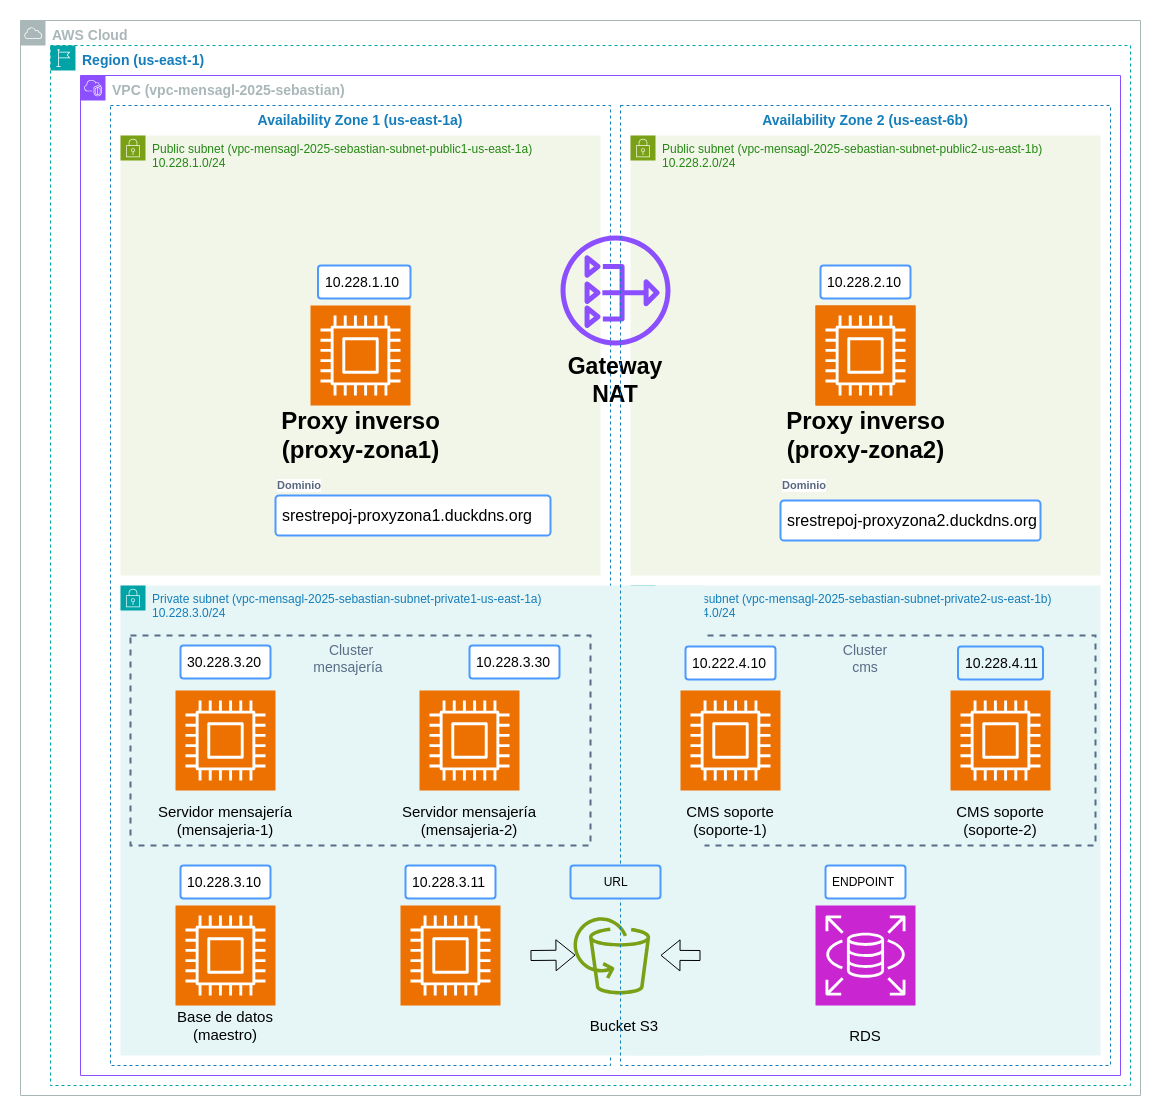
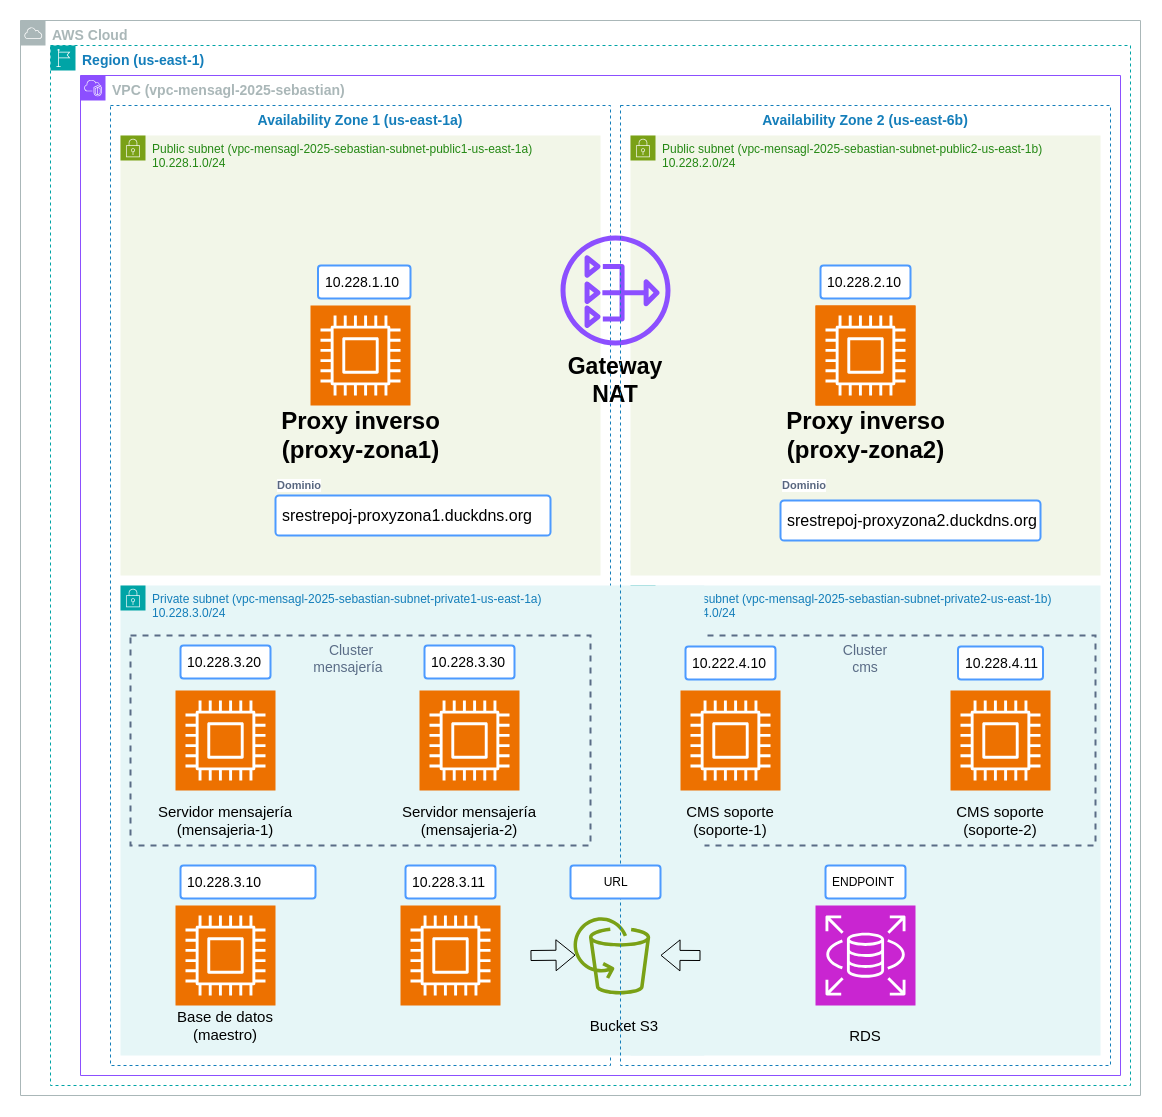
(515, 662) -> (470, 662)
(220, 663) -> (220, 663)
(1001, 663) -> (1001, 663)
(226, 882) -> (248, 882)
(616, 882) -> (616, 882)
